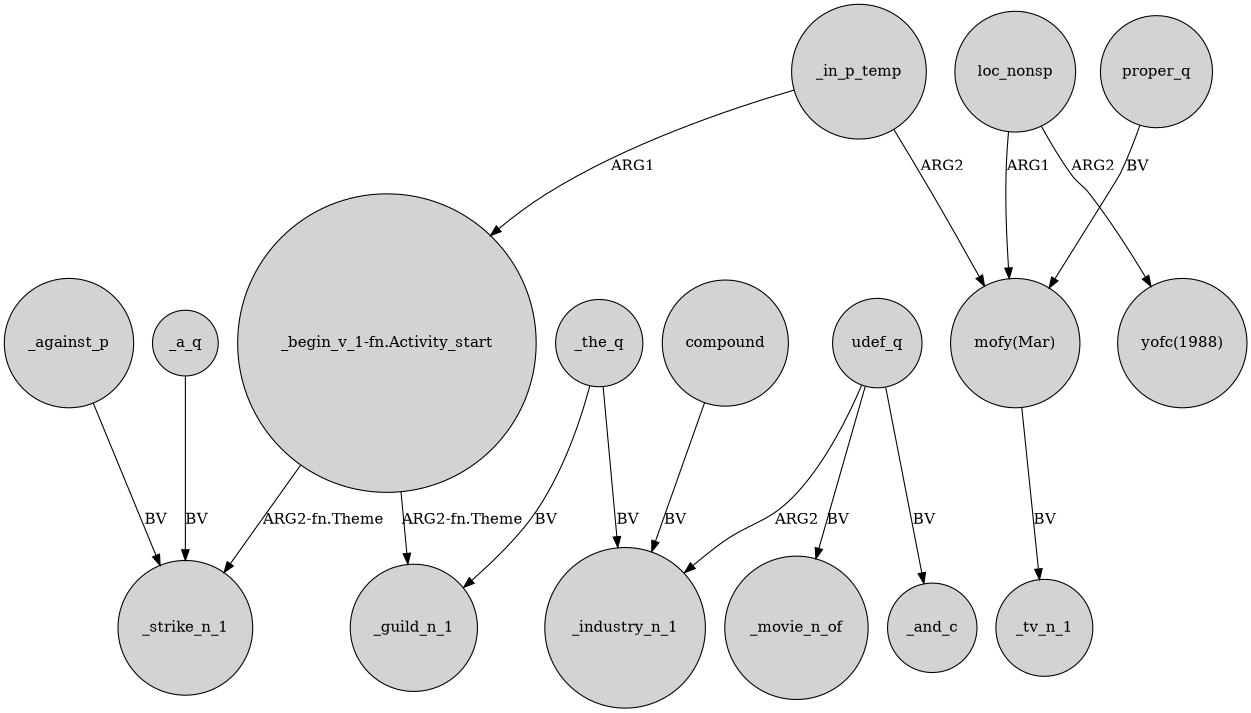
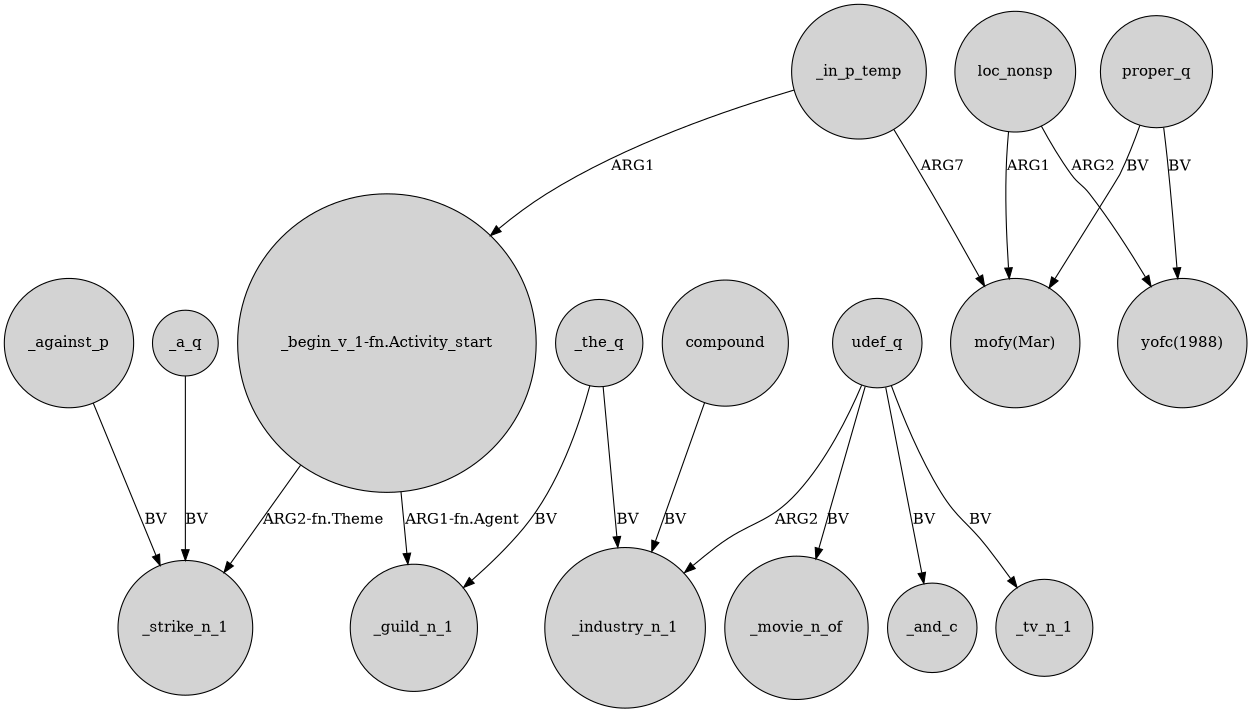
(943, 166) -> (943, 166)
none -> (1171, 197)
(1030, 488) -> (939, 489)
(462, 520) -> (462, 520)
